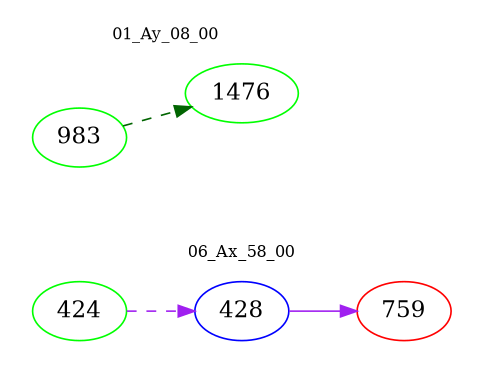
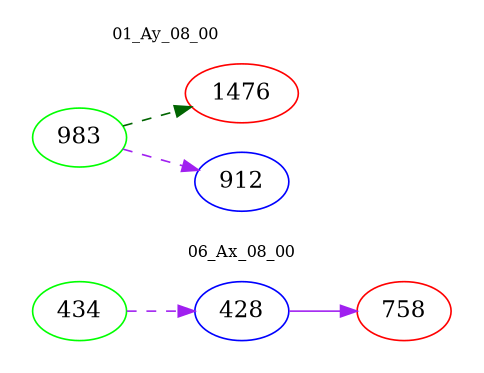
(242, 93) -> (242, 93)
none -> (242, 182)
(242, 253) -> (242, 253)
(80, 311) -> (80, 311)
(404, 311) -> (404, 311)
